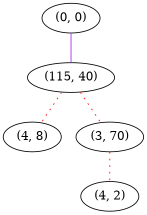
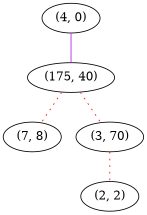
(71, 18) -> (71, 18)
(71, 78) -> (71, 78)
(32, 137) -> (32, 137)
(110, 196) -> (110, 196)
